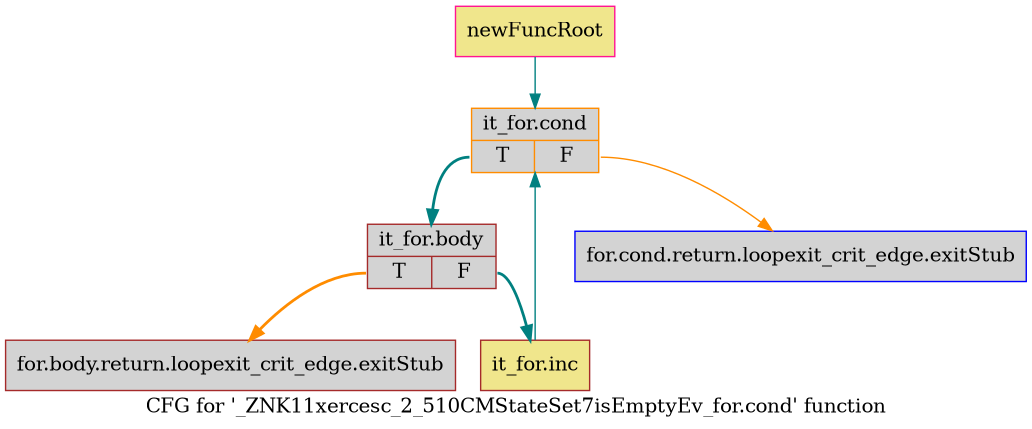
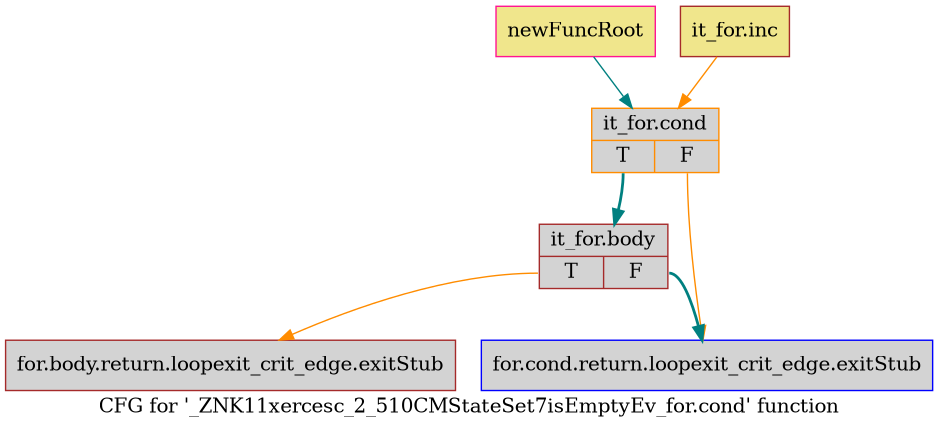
(535, 263) -> (702, 77)
(308, 291) -> (412, 292)
(517, 296) -> (688, 295)
